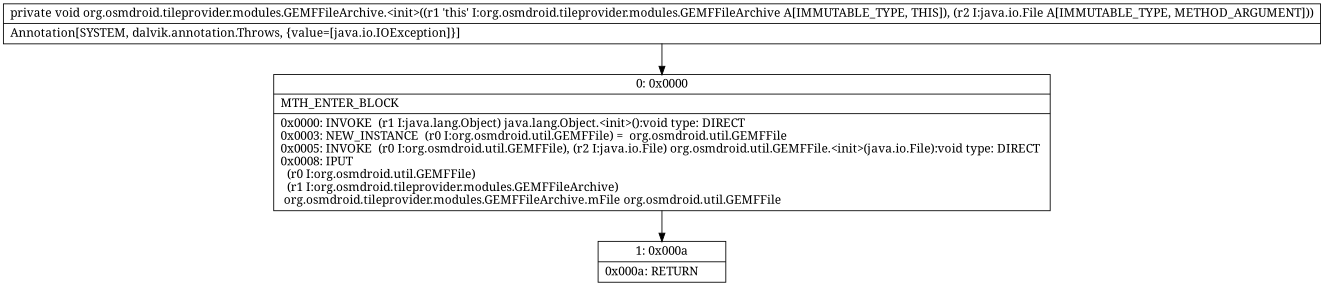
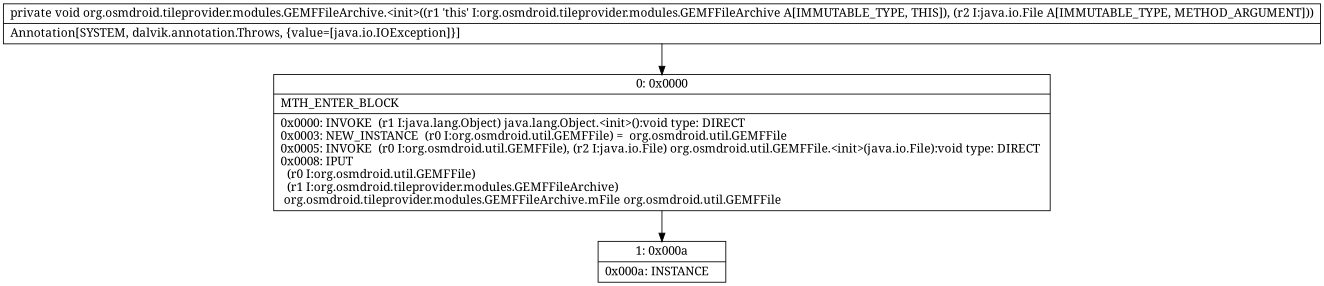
(656, 272) -> (662, 272)
